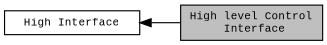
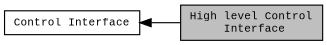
(72, 23) -> (72, 23)
